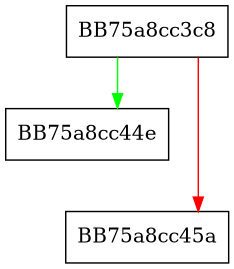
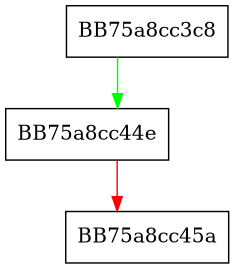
(198, 127) -> (117, 178)
